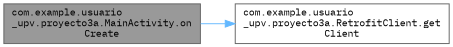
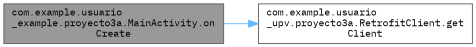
(102, 24) -> (114, 24)
